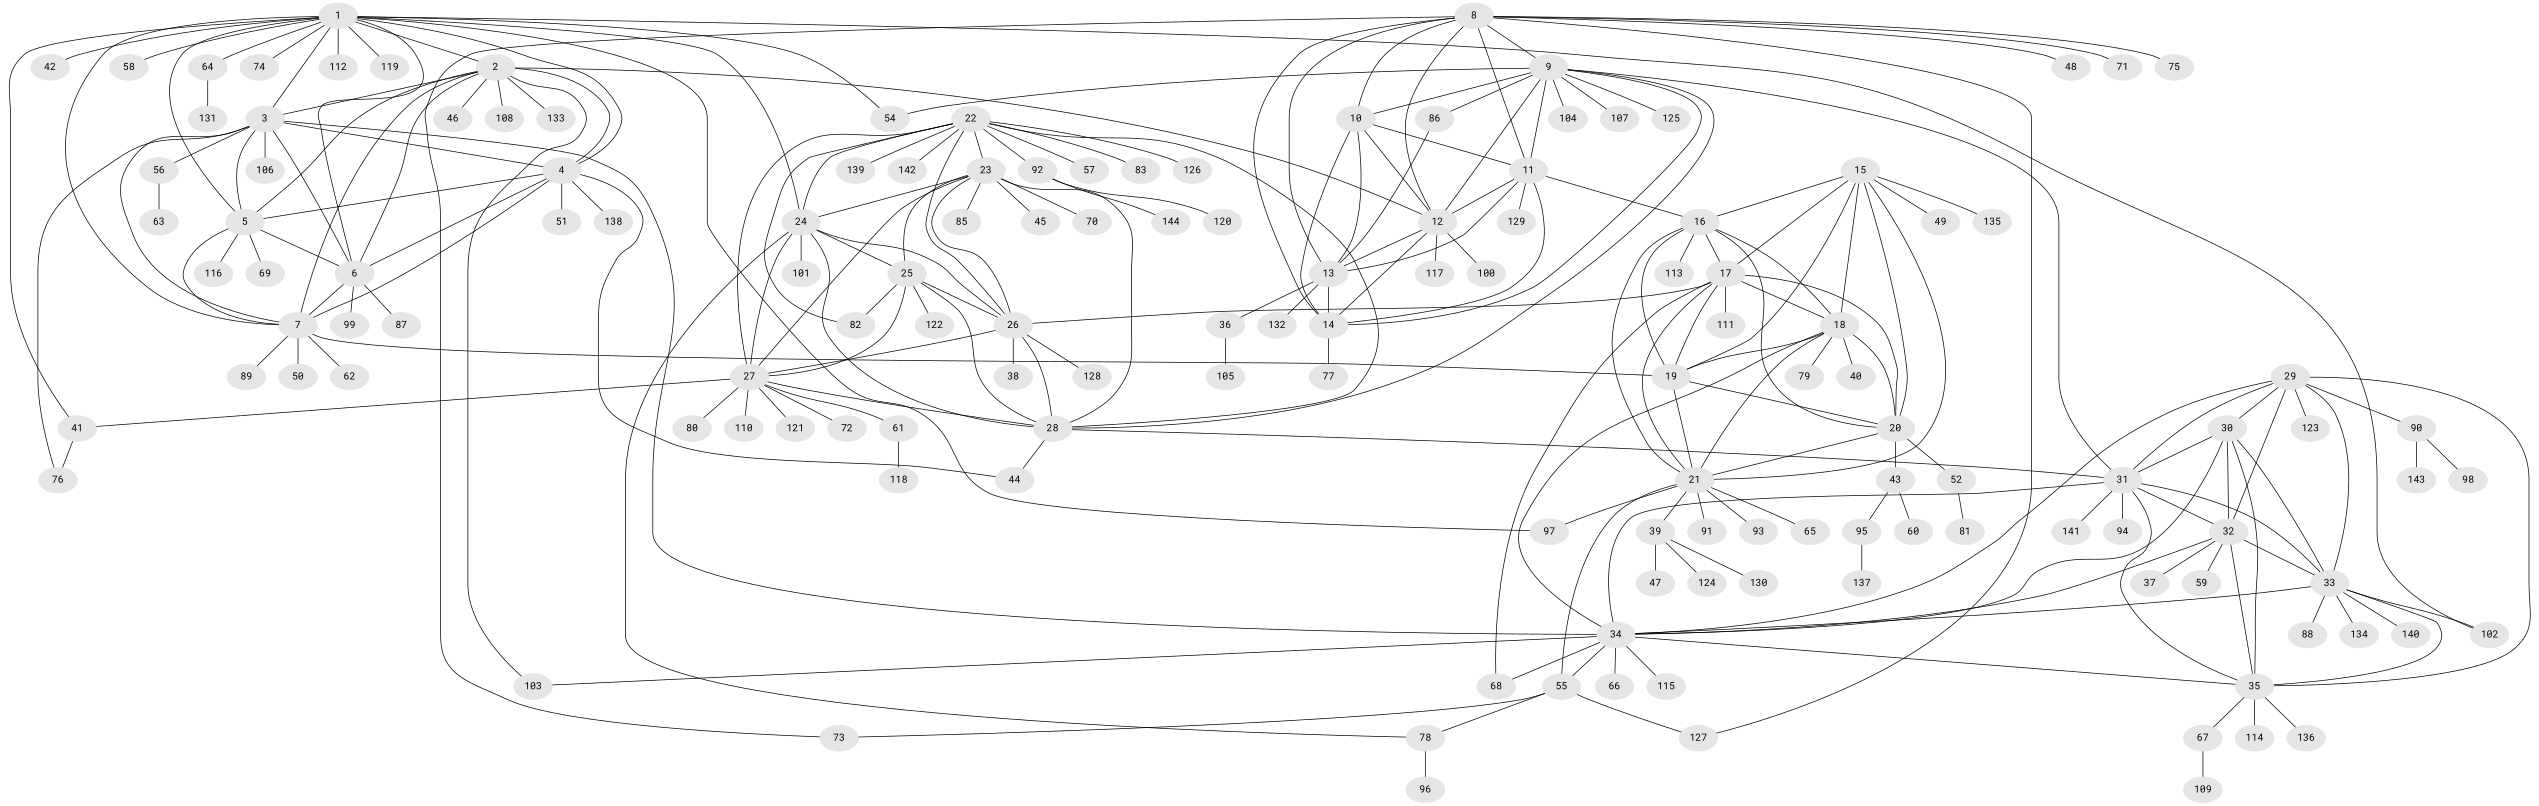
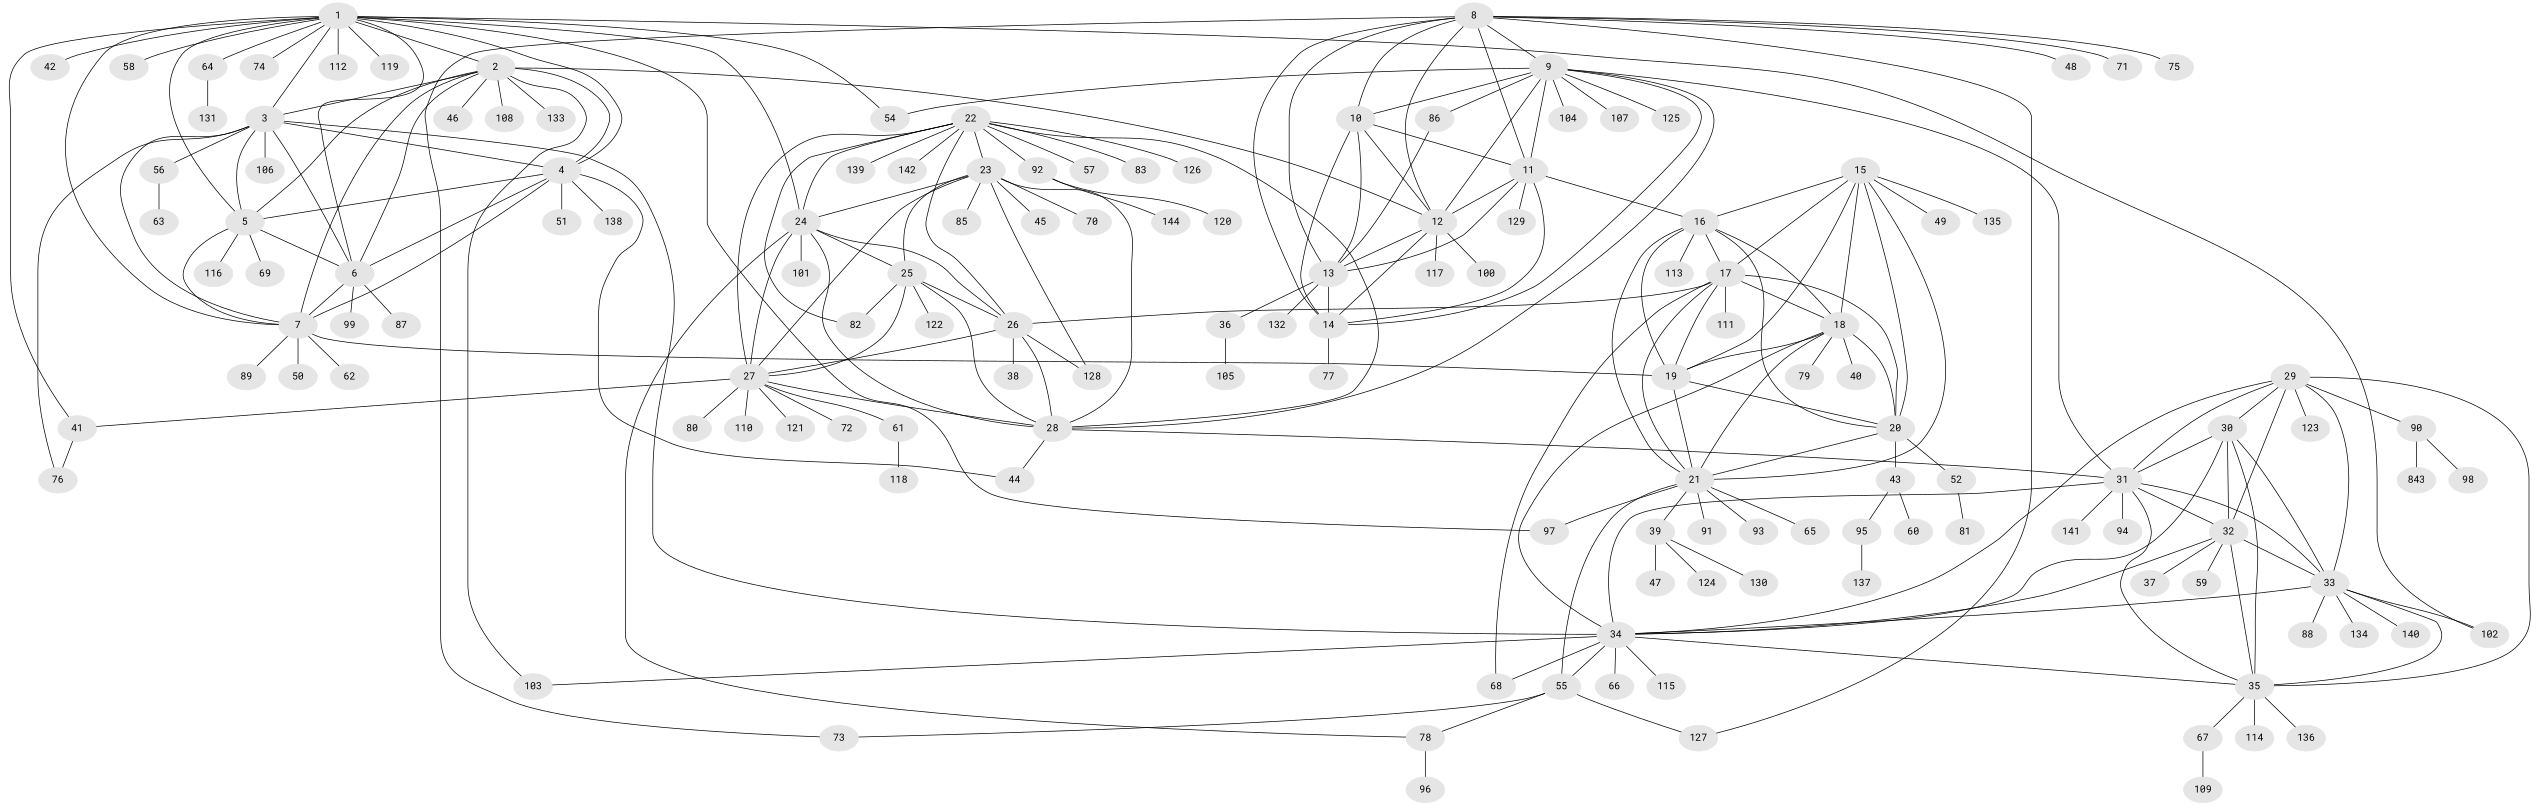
(951, 247) -> (1035, 275)
(2416, 480) -> (2416, 480)
